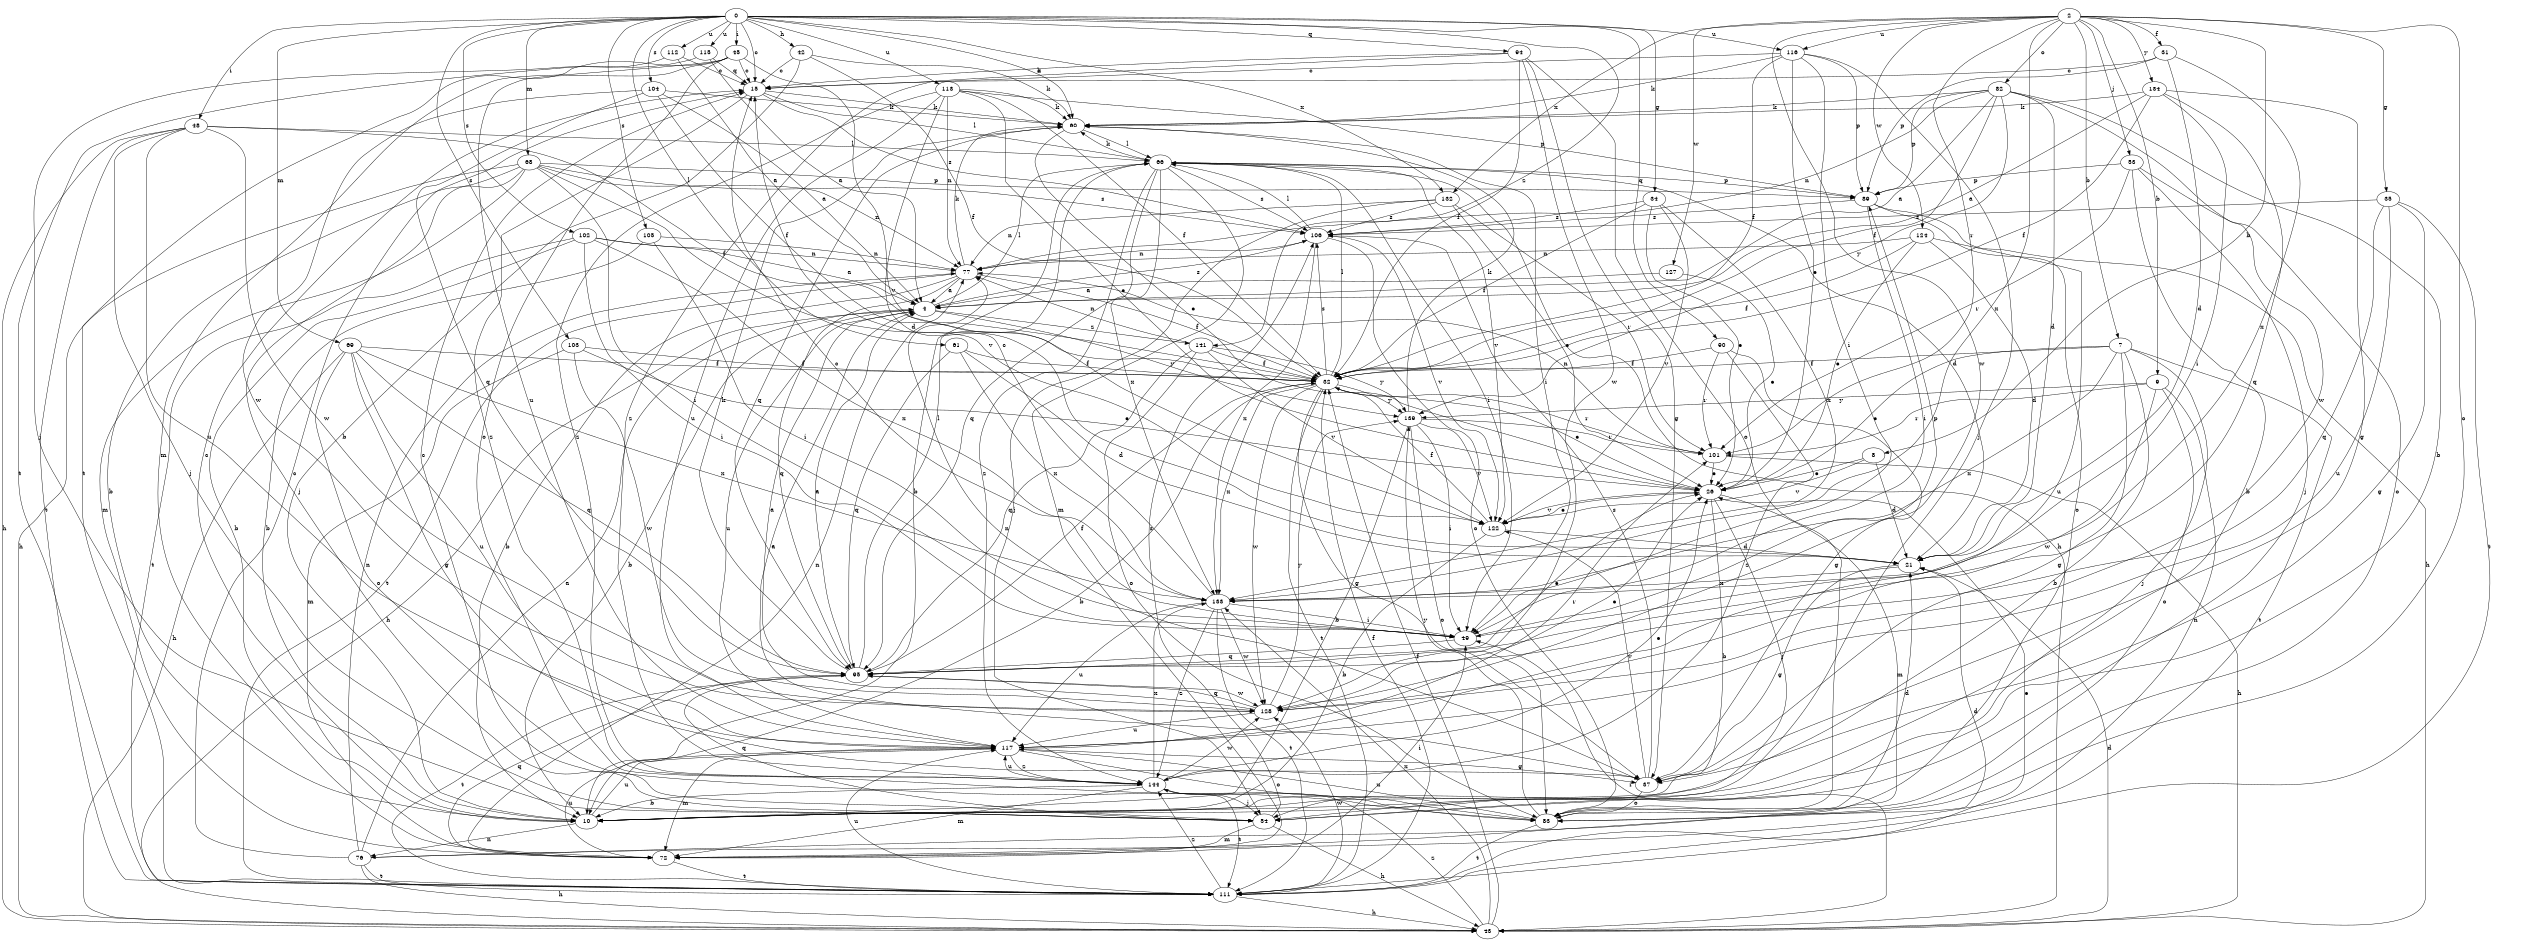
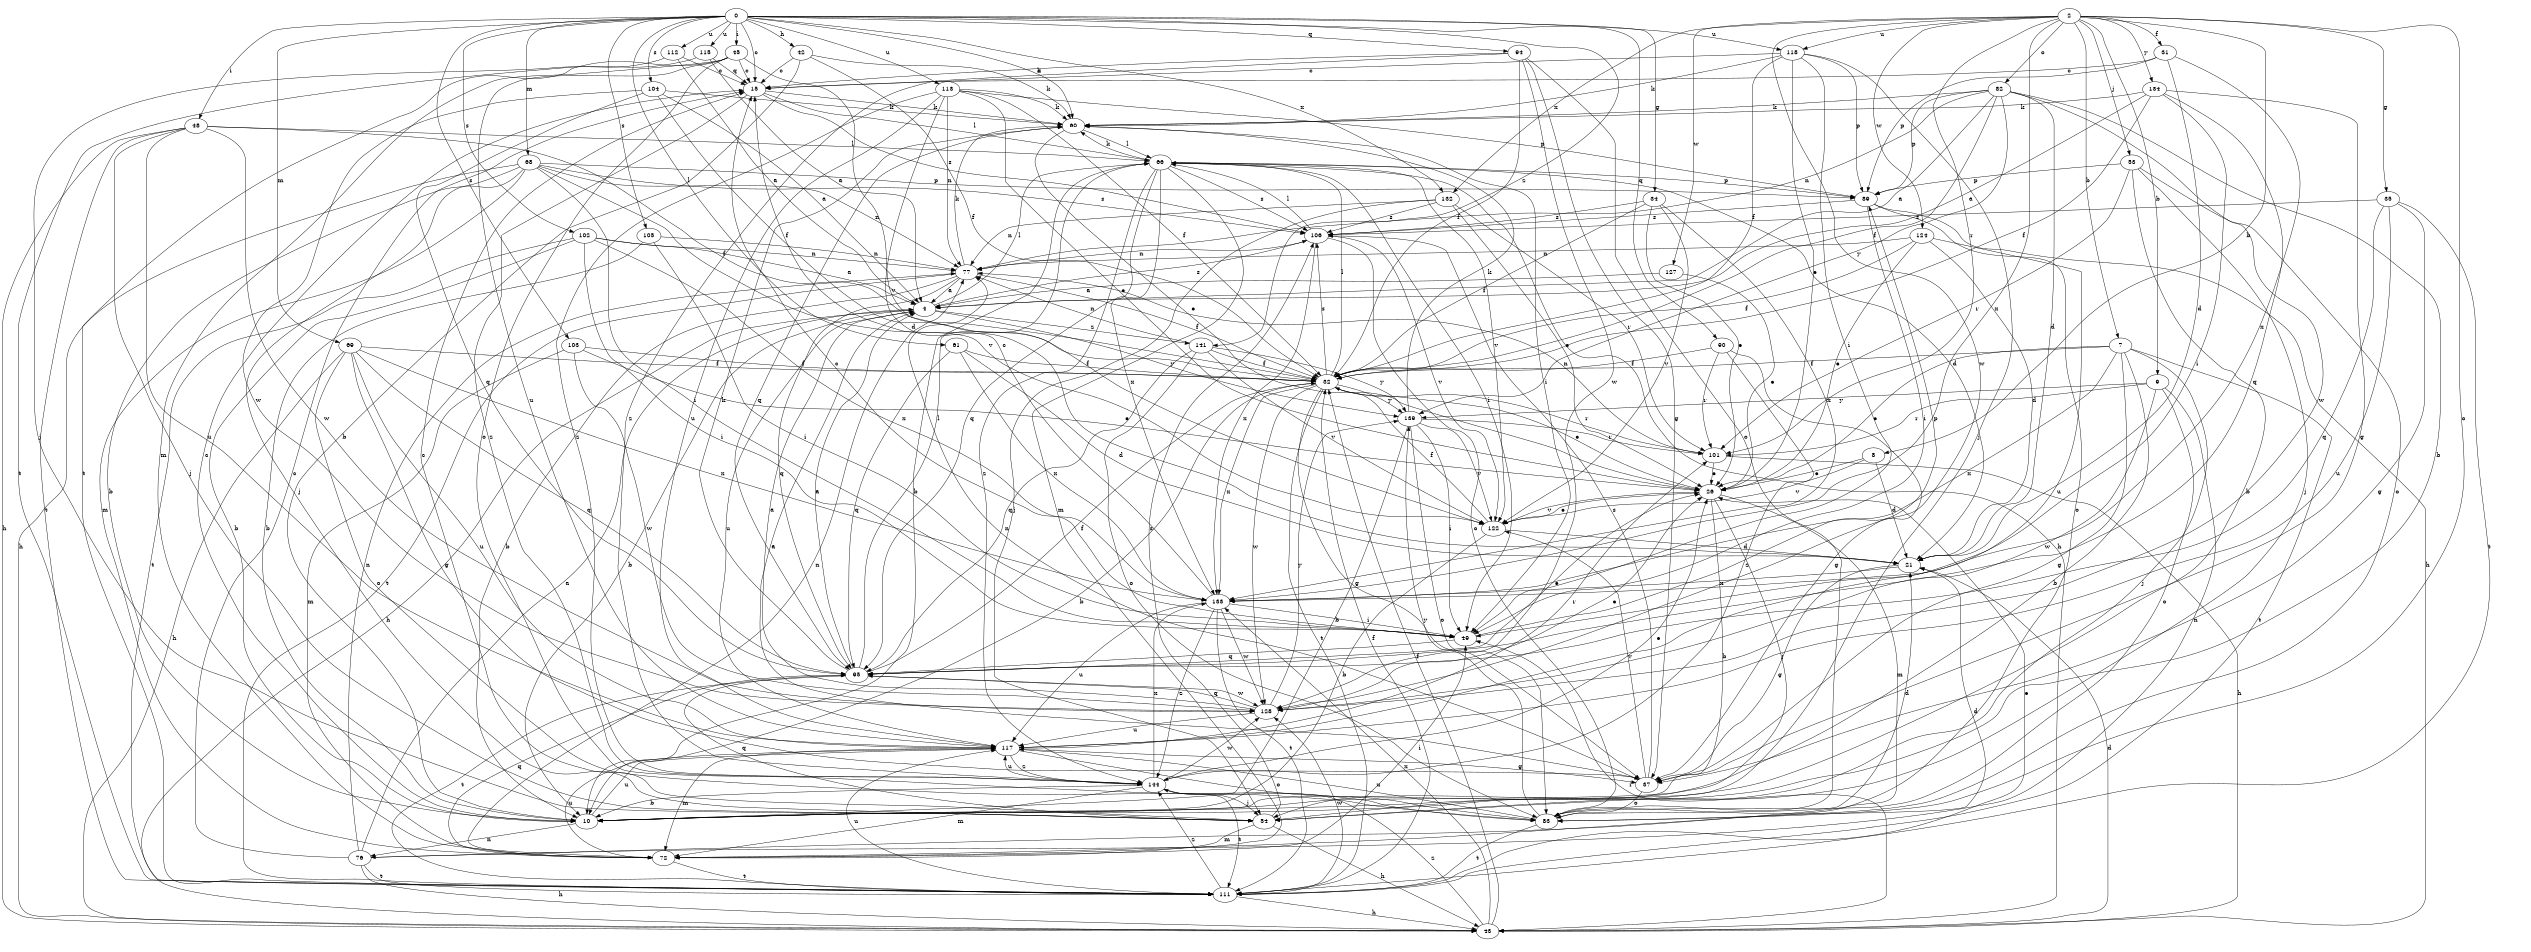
(1792, 53) -> (1792, 53)
